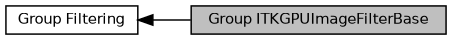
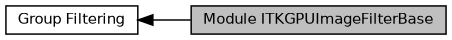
(319, 20) -> (319, 20)
